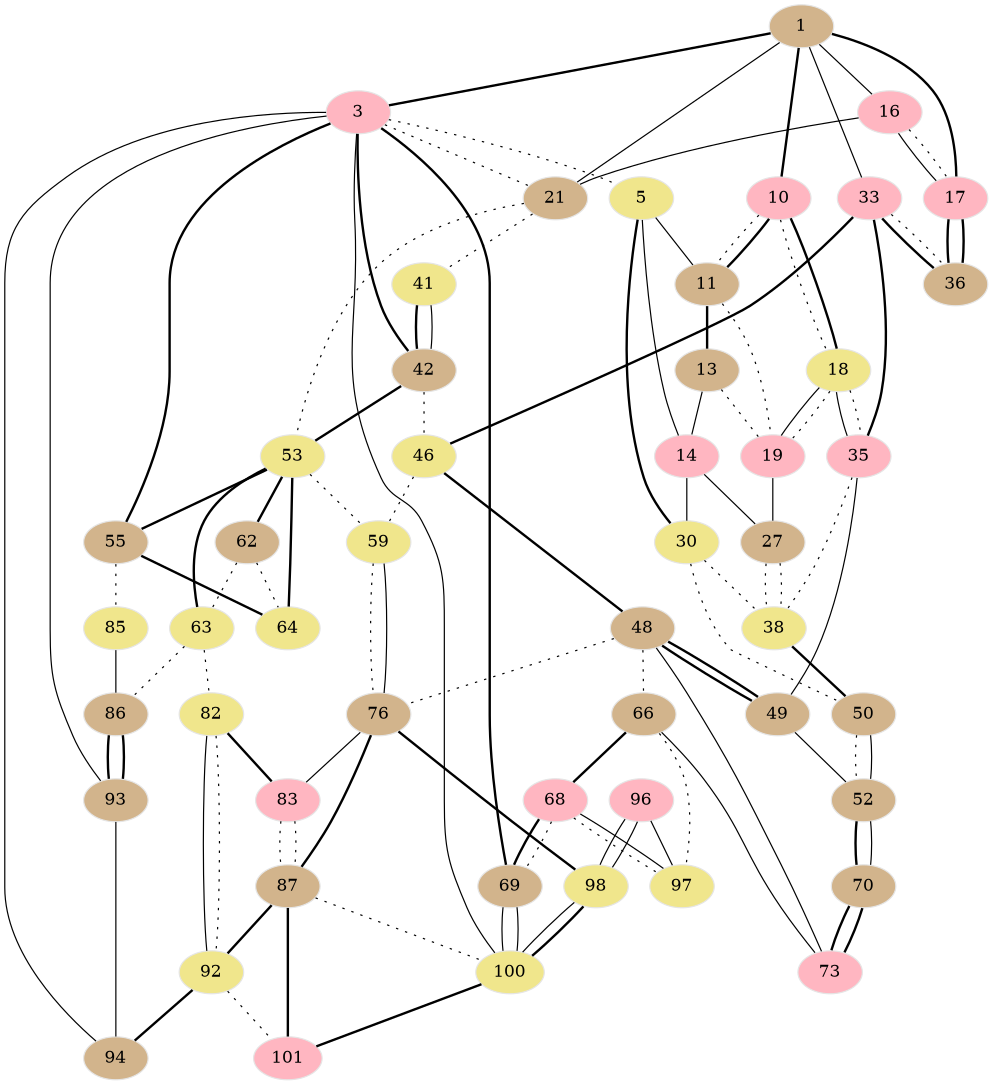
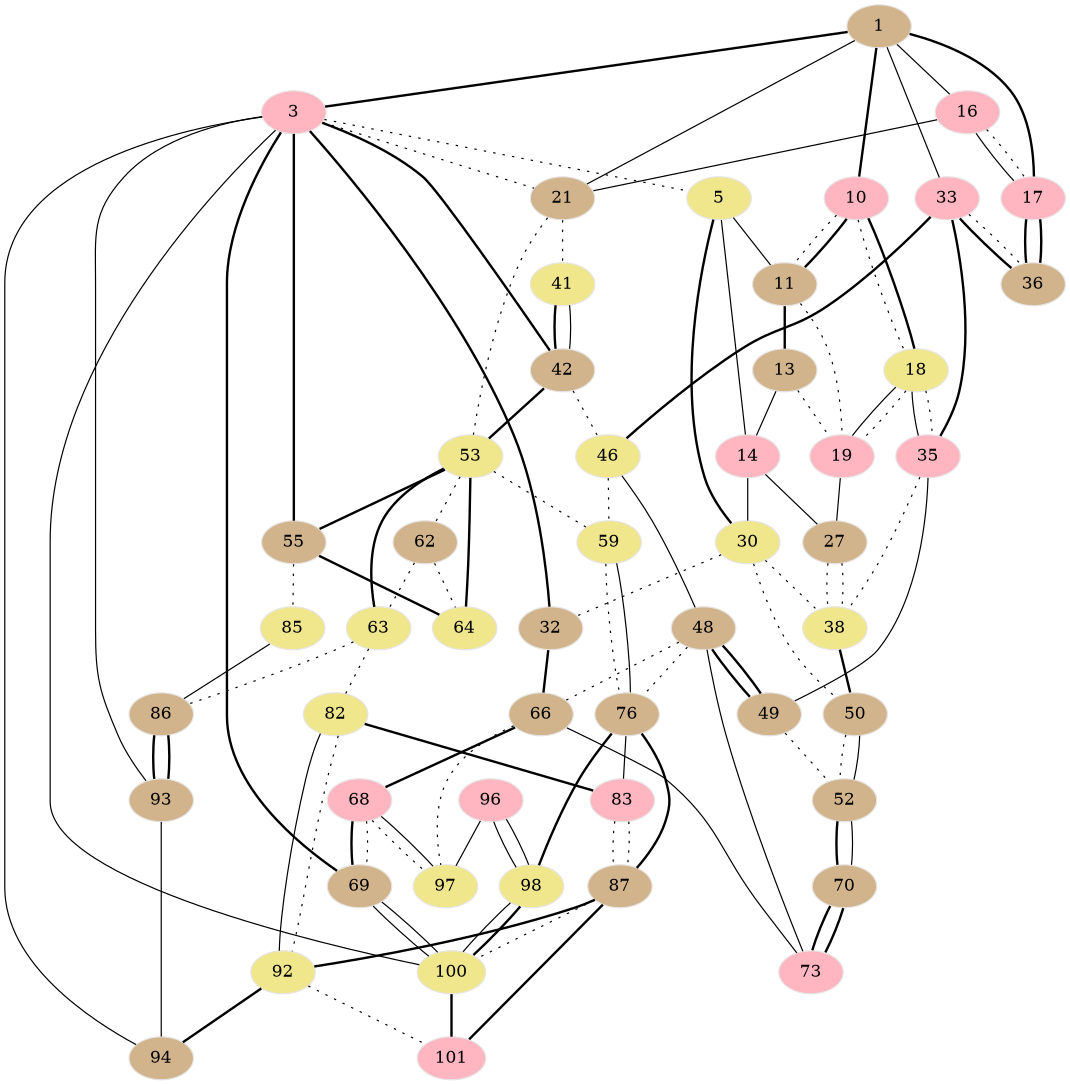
(270, 499) -> (448, 499)
(533, 542) -> (662, 539)
none -> (551, 628)
(820, 757) -> (807, 757)
